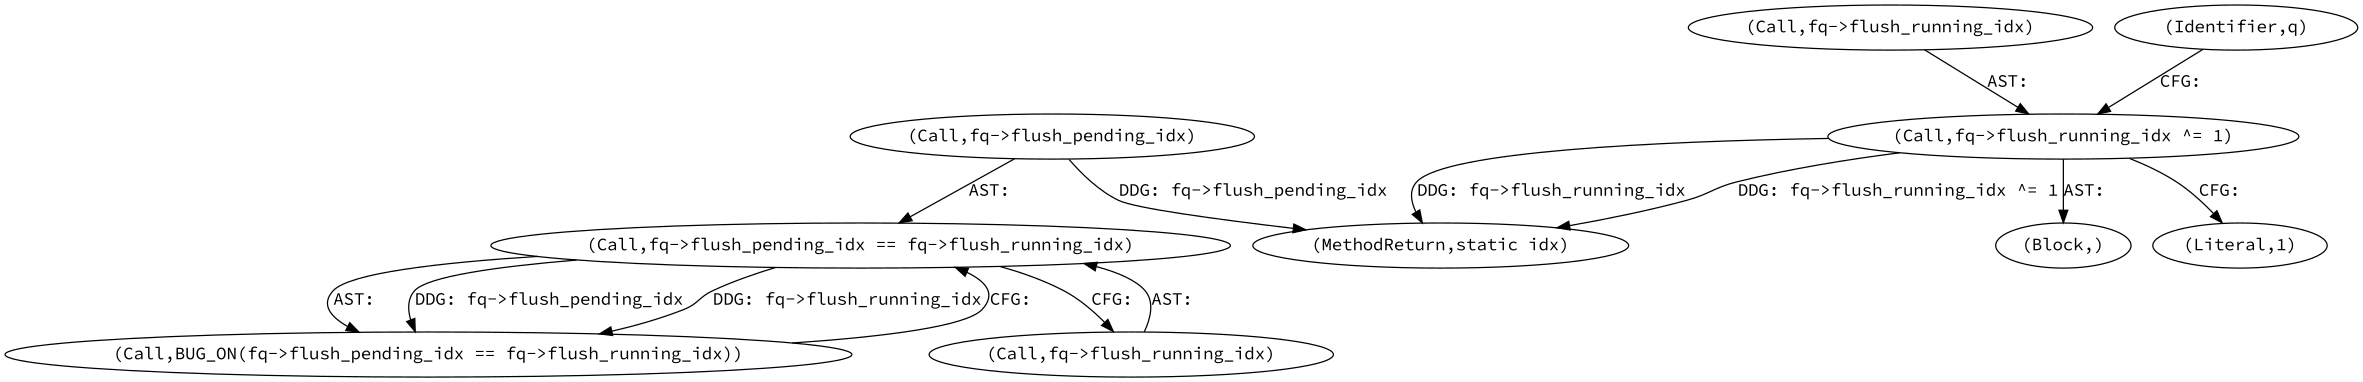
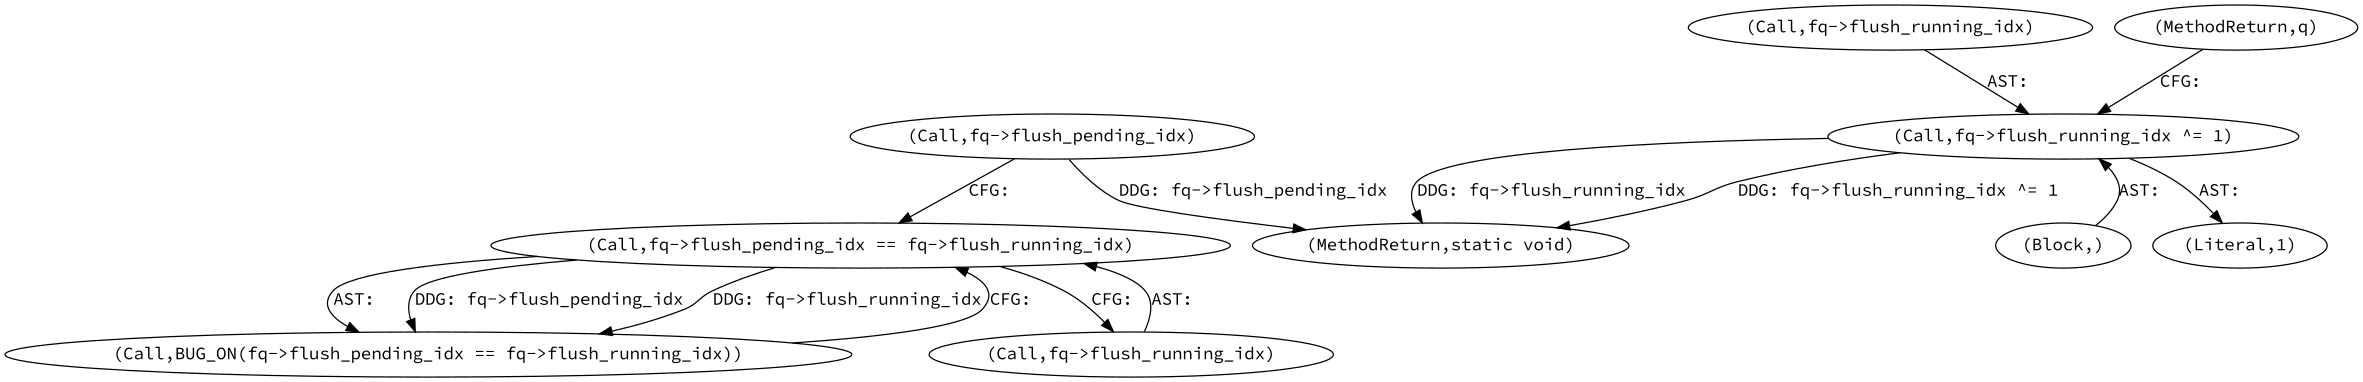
(2236, 28) -> (2236, 28)
(2063, 185) -> (2118, 199)
(995, 191) -> (995, 191)
(2225, 191) -> (2225, 191)
(1441, 246) -> (1441, 246)
